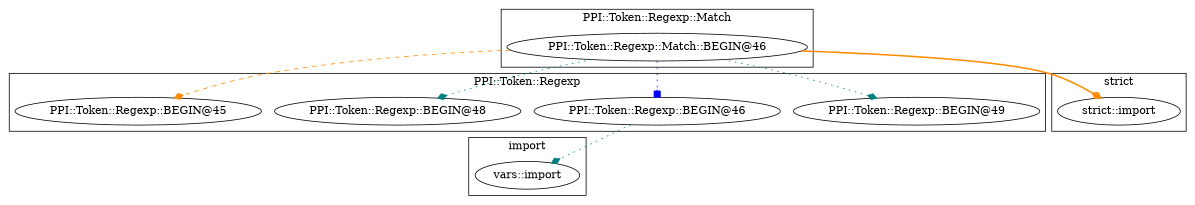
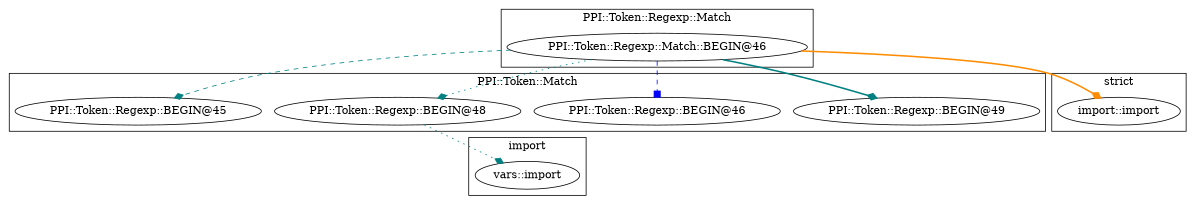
(345, 62) -> (345, 62)
(657, 78) -> (657, 78)
(806, 78) -> (806, 78)
(527, 82) -> (527, 82)
(1119, 111) -> (1119, 111)
(595, 142) -> (459, 142)
